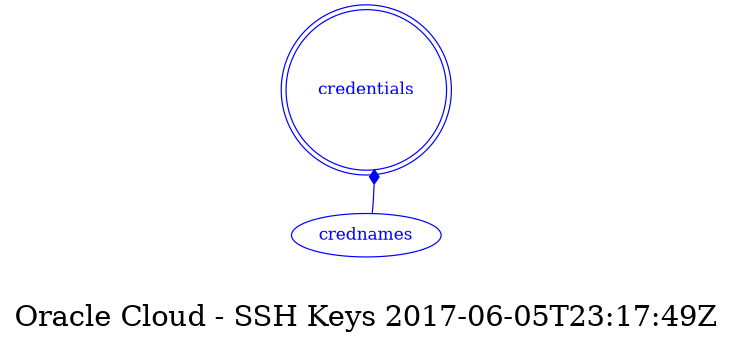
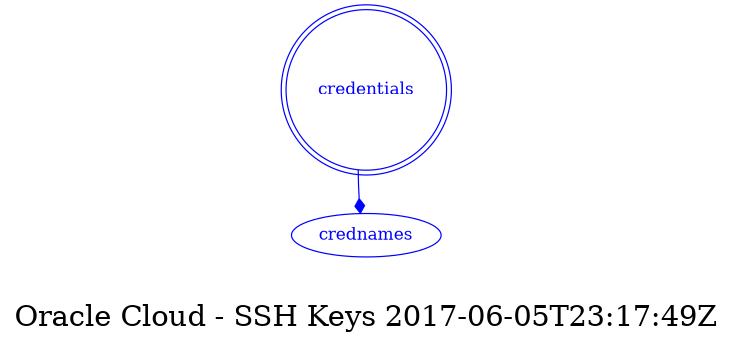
(373, 199) -> (358, 184)
